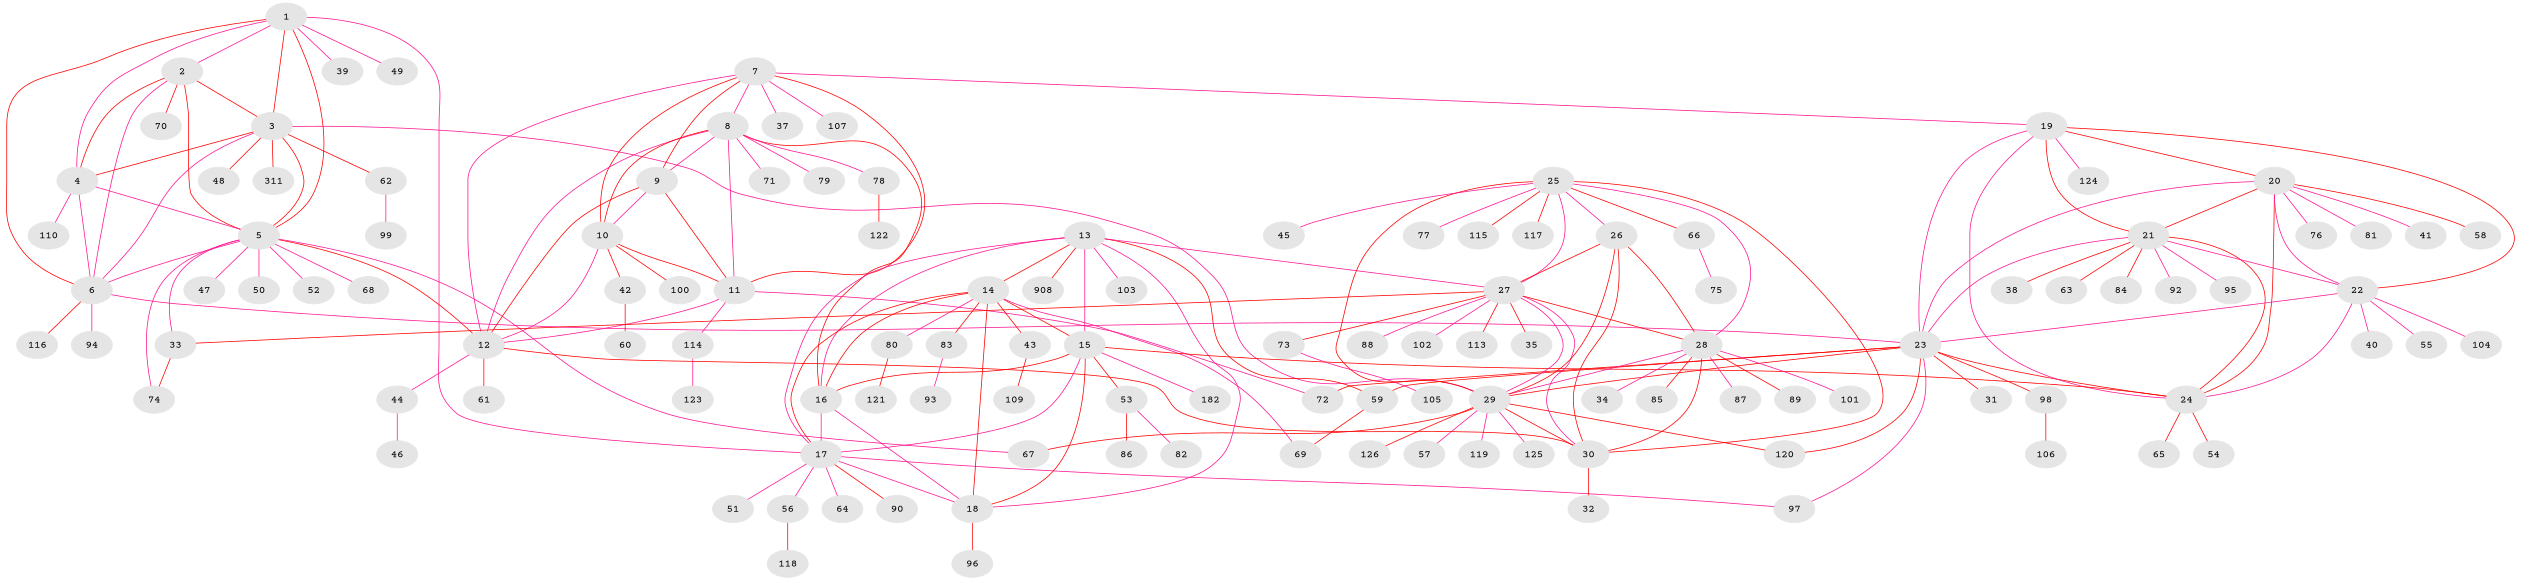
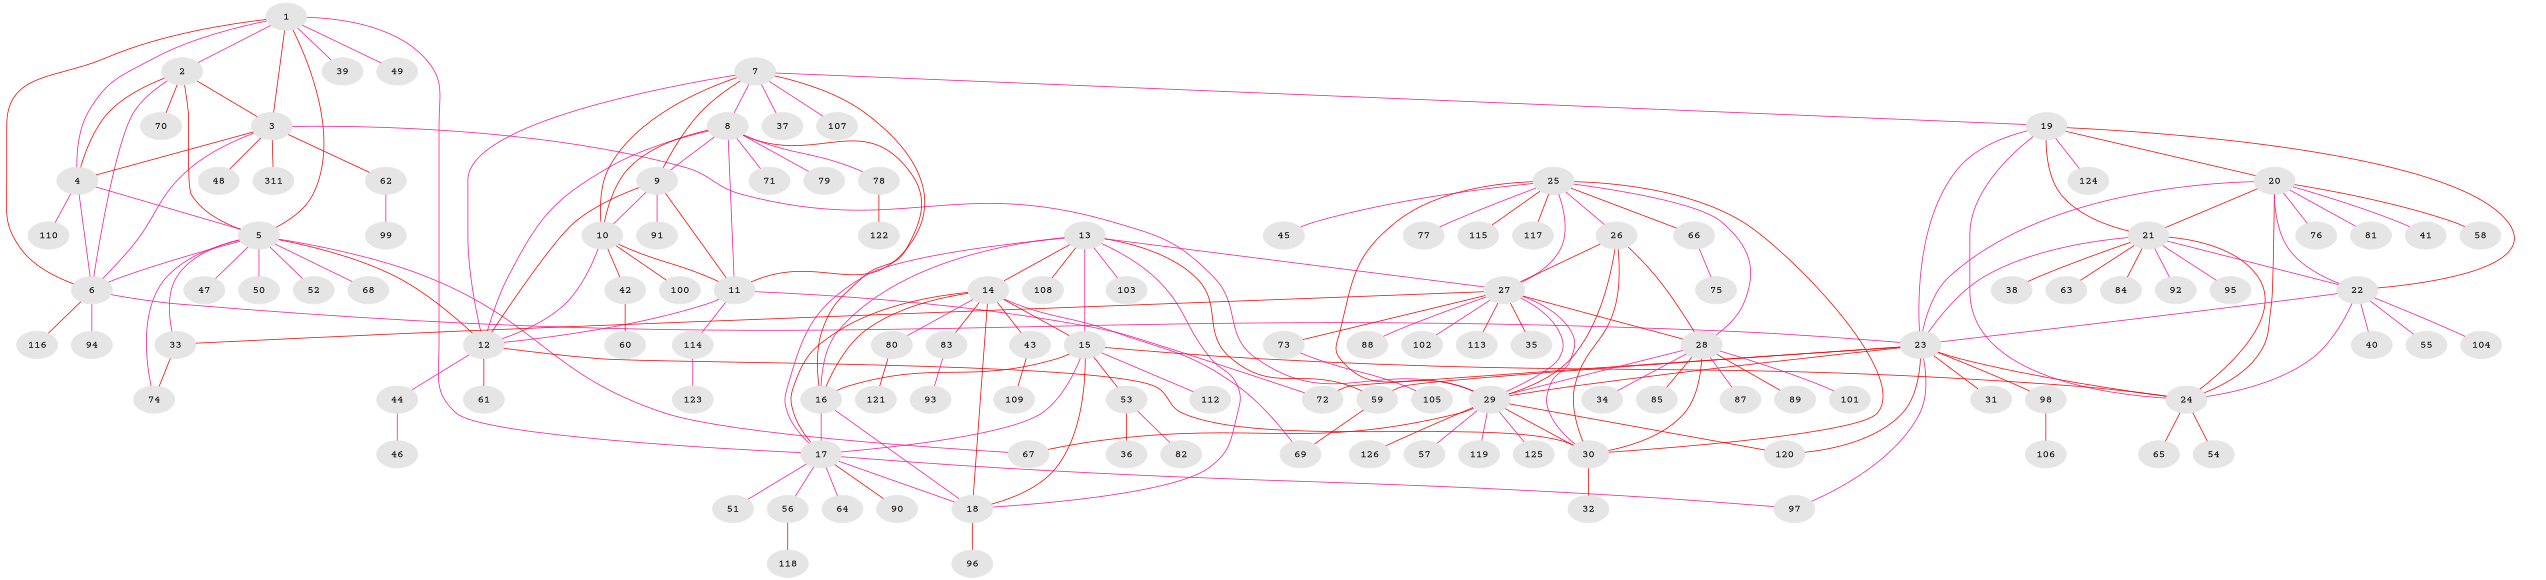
(304, 184) -> none
none -> (657, 236)
(1043, 290) -> (1043, 290)
(1210, 400) -> (1210, 400)
(1127, 454) -> (1127, 454)
